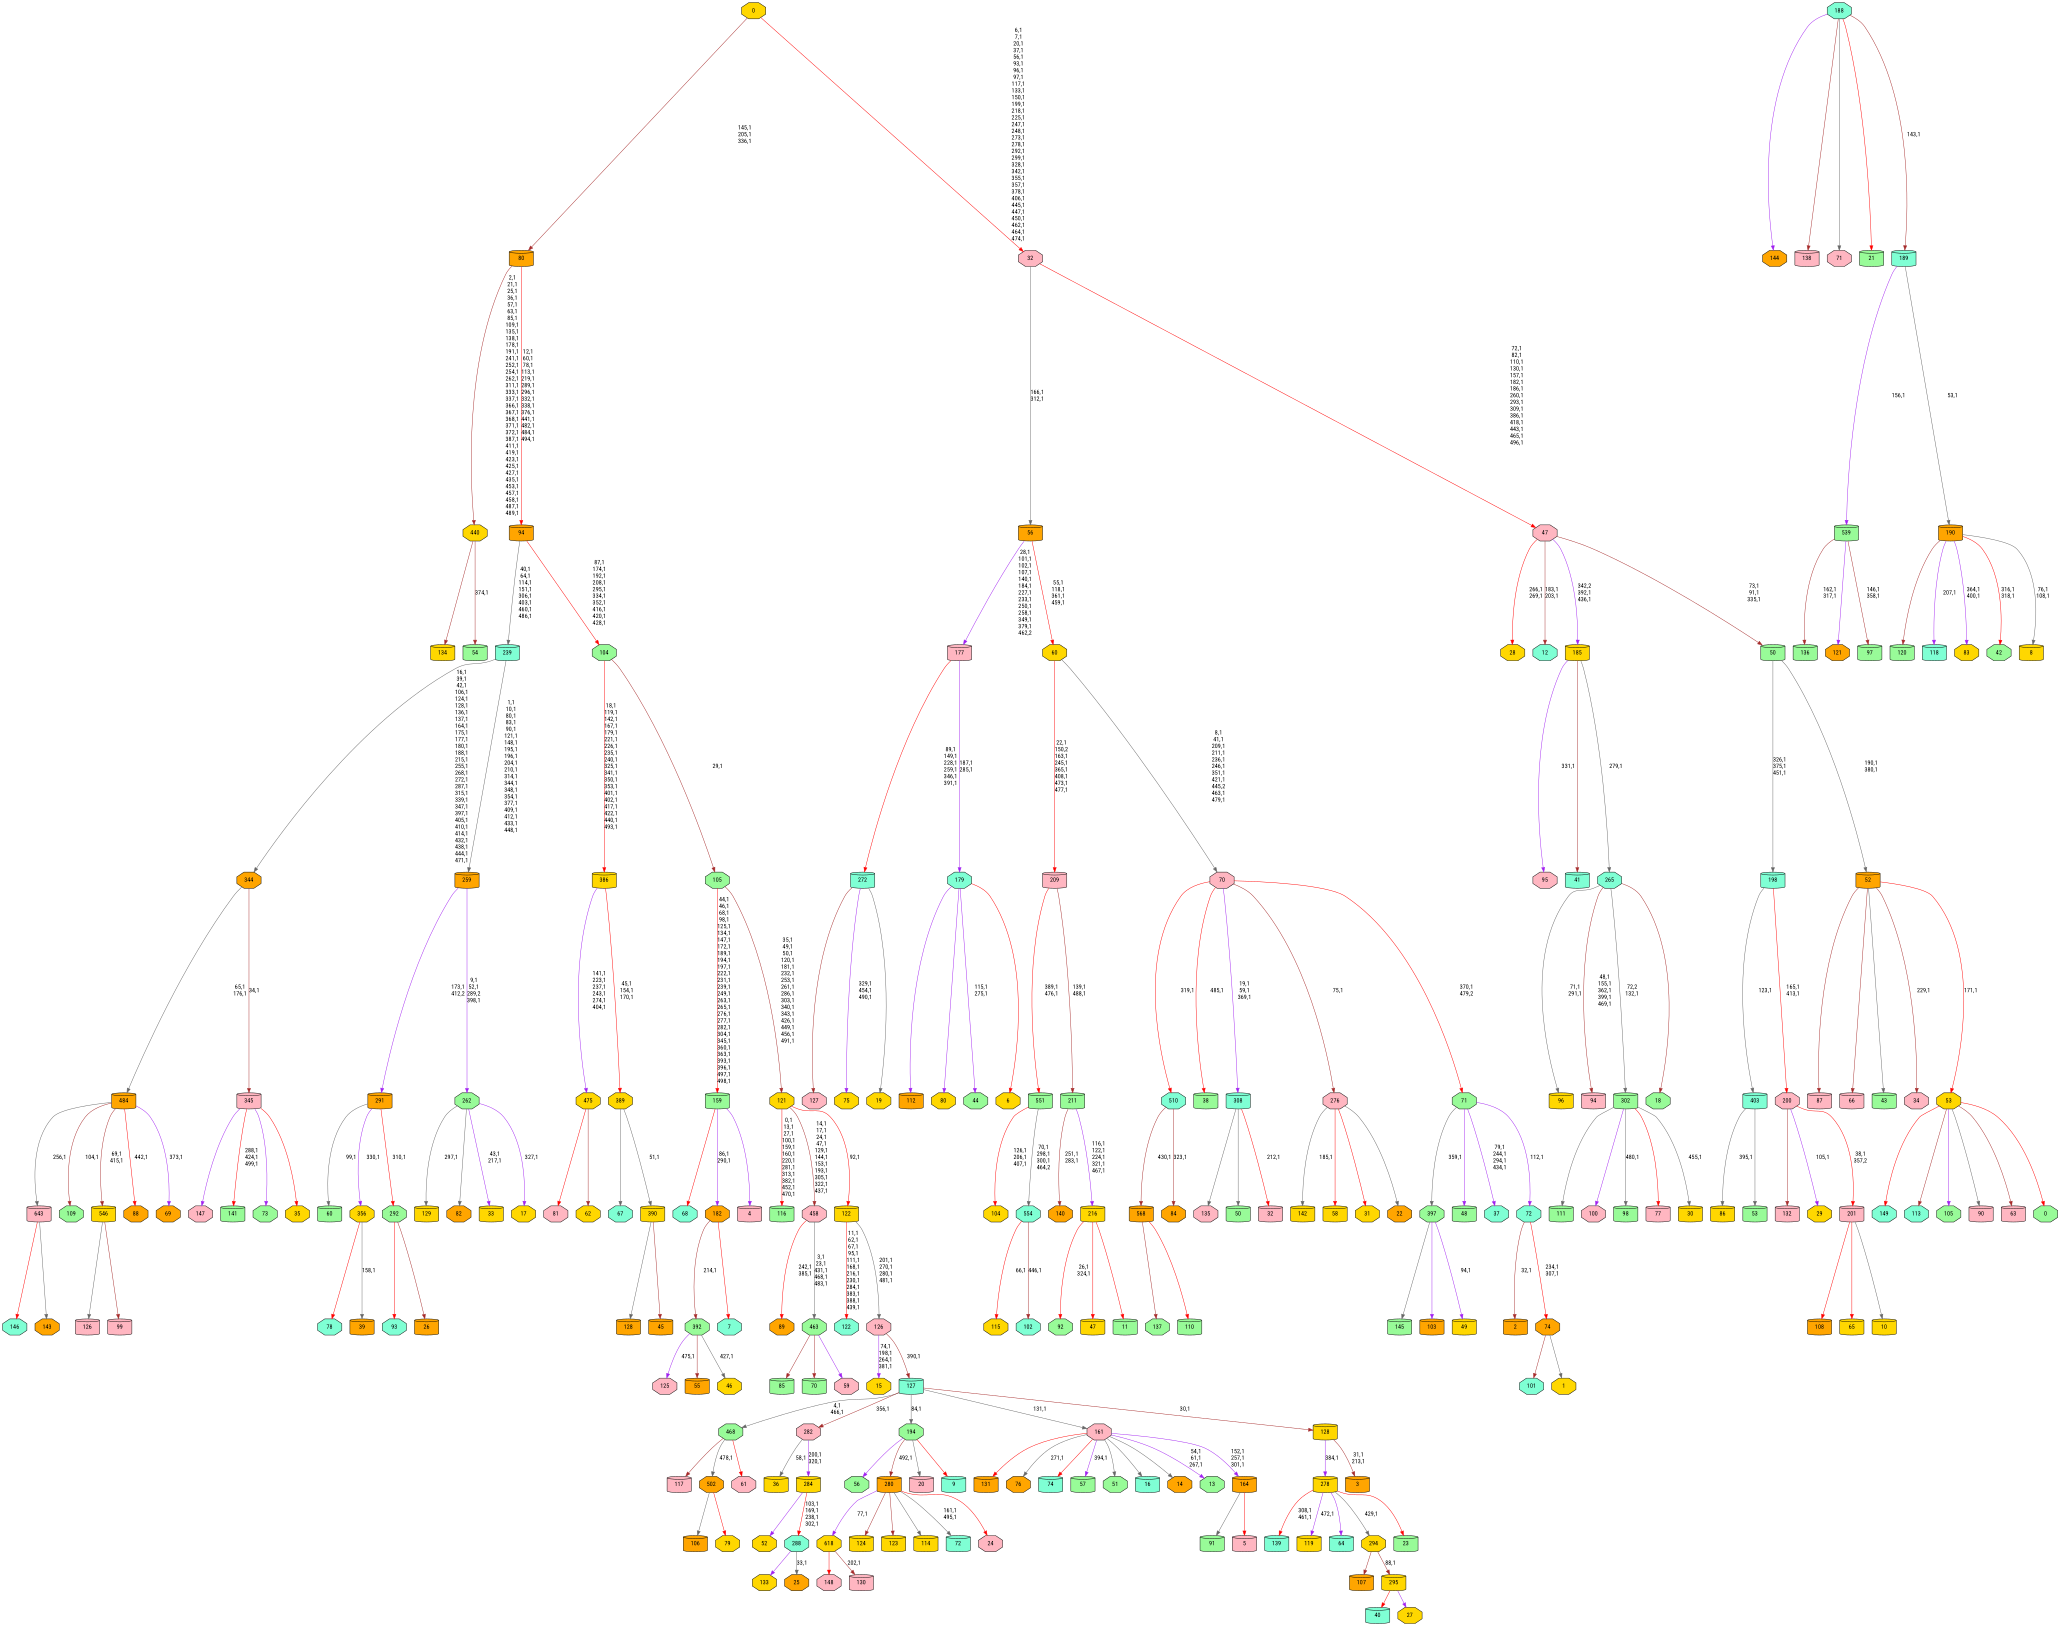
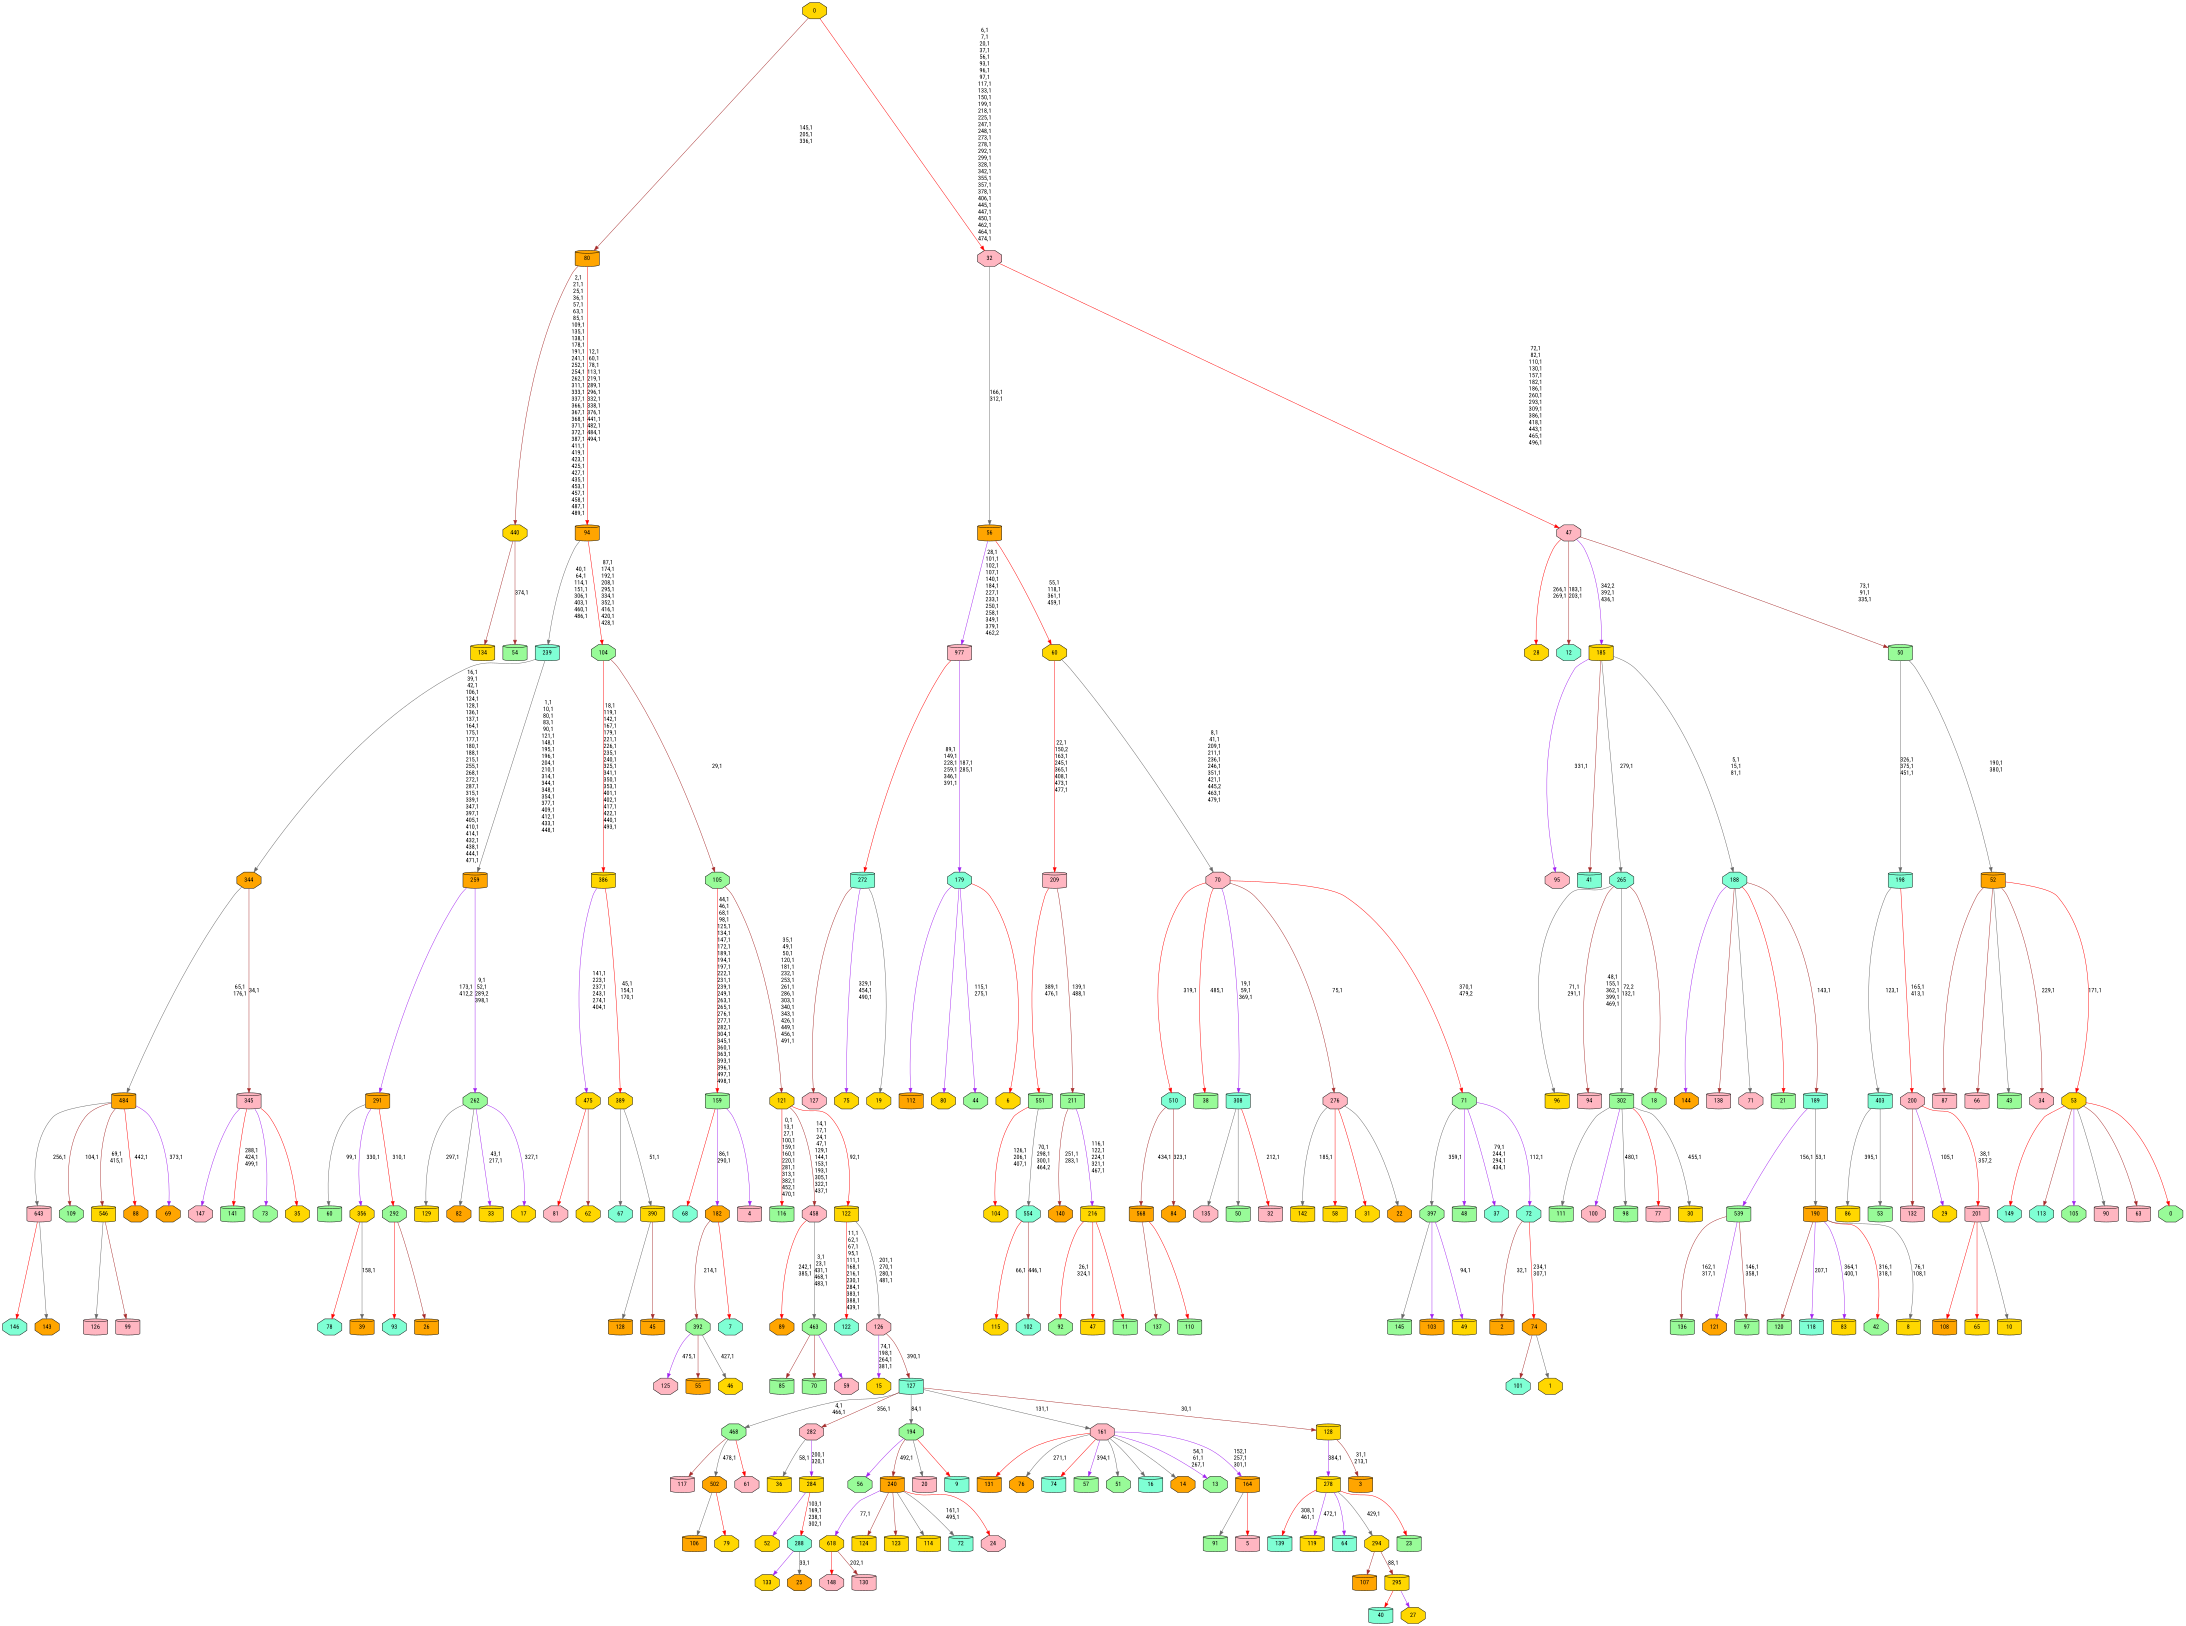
(960, 653) -> (960, 653)
(1967, 653) -> (1844, 1327)
none -> (1691, 750)
(1165, 1157) -> (1165, 1157)
(889, 1484) -> (892, 1484)
